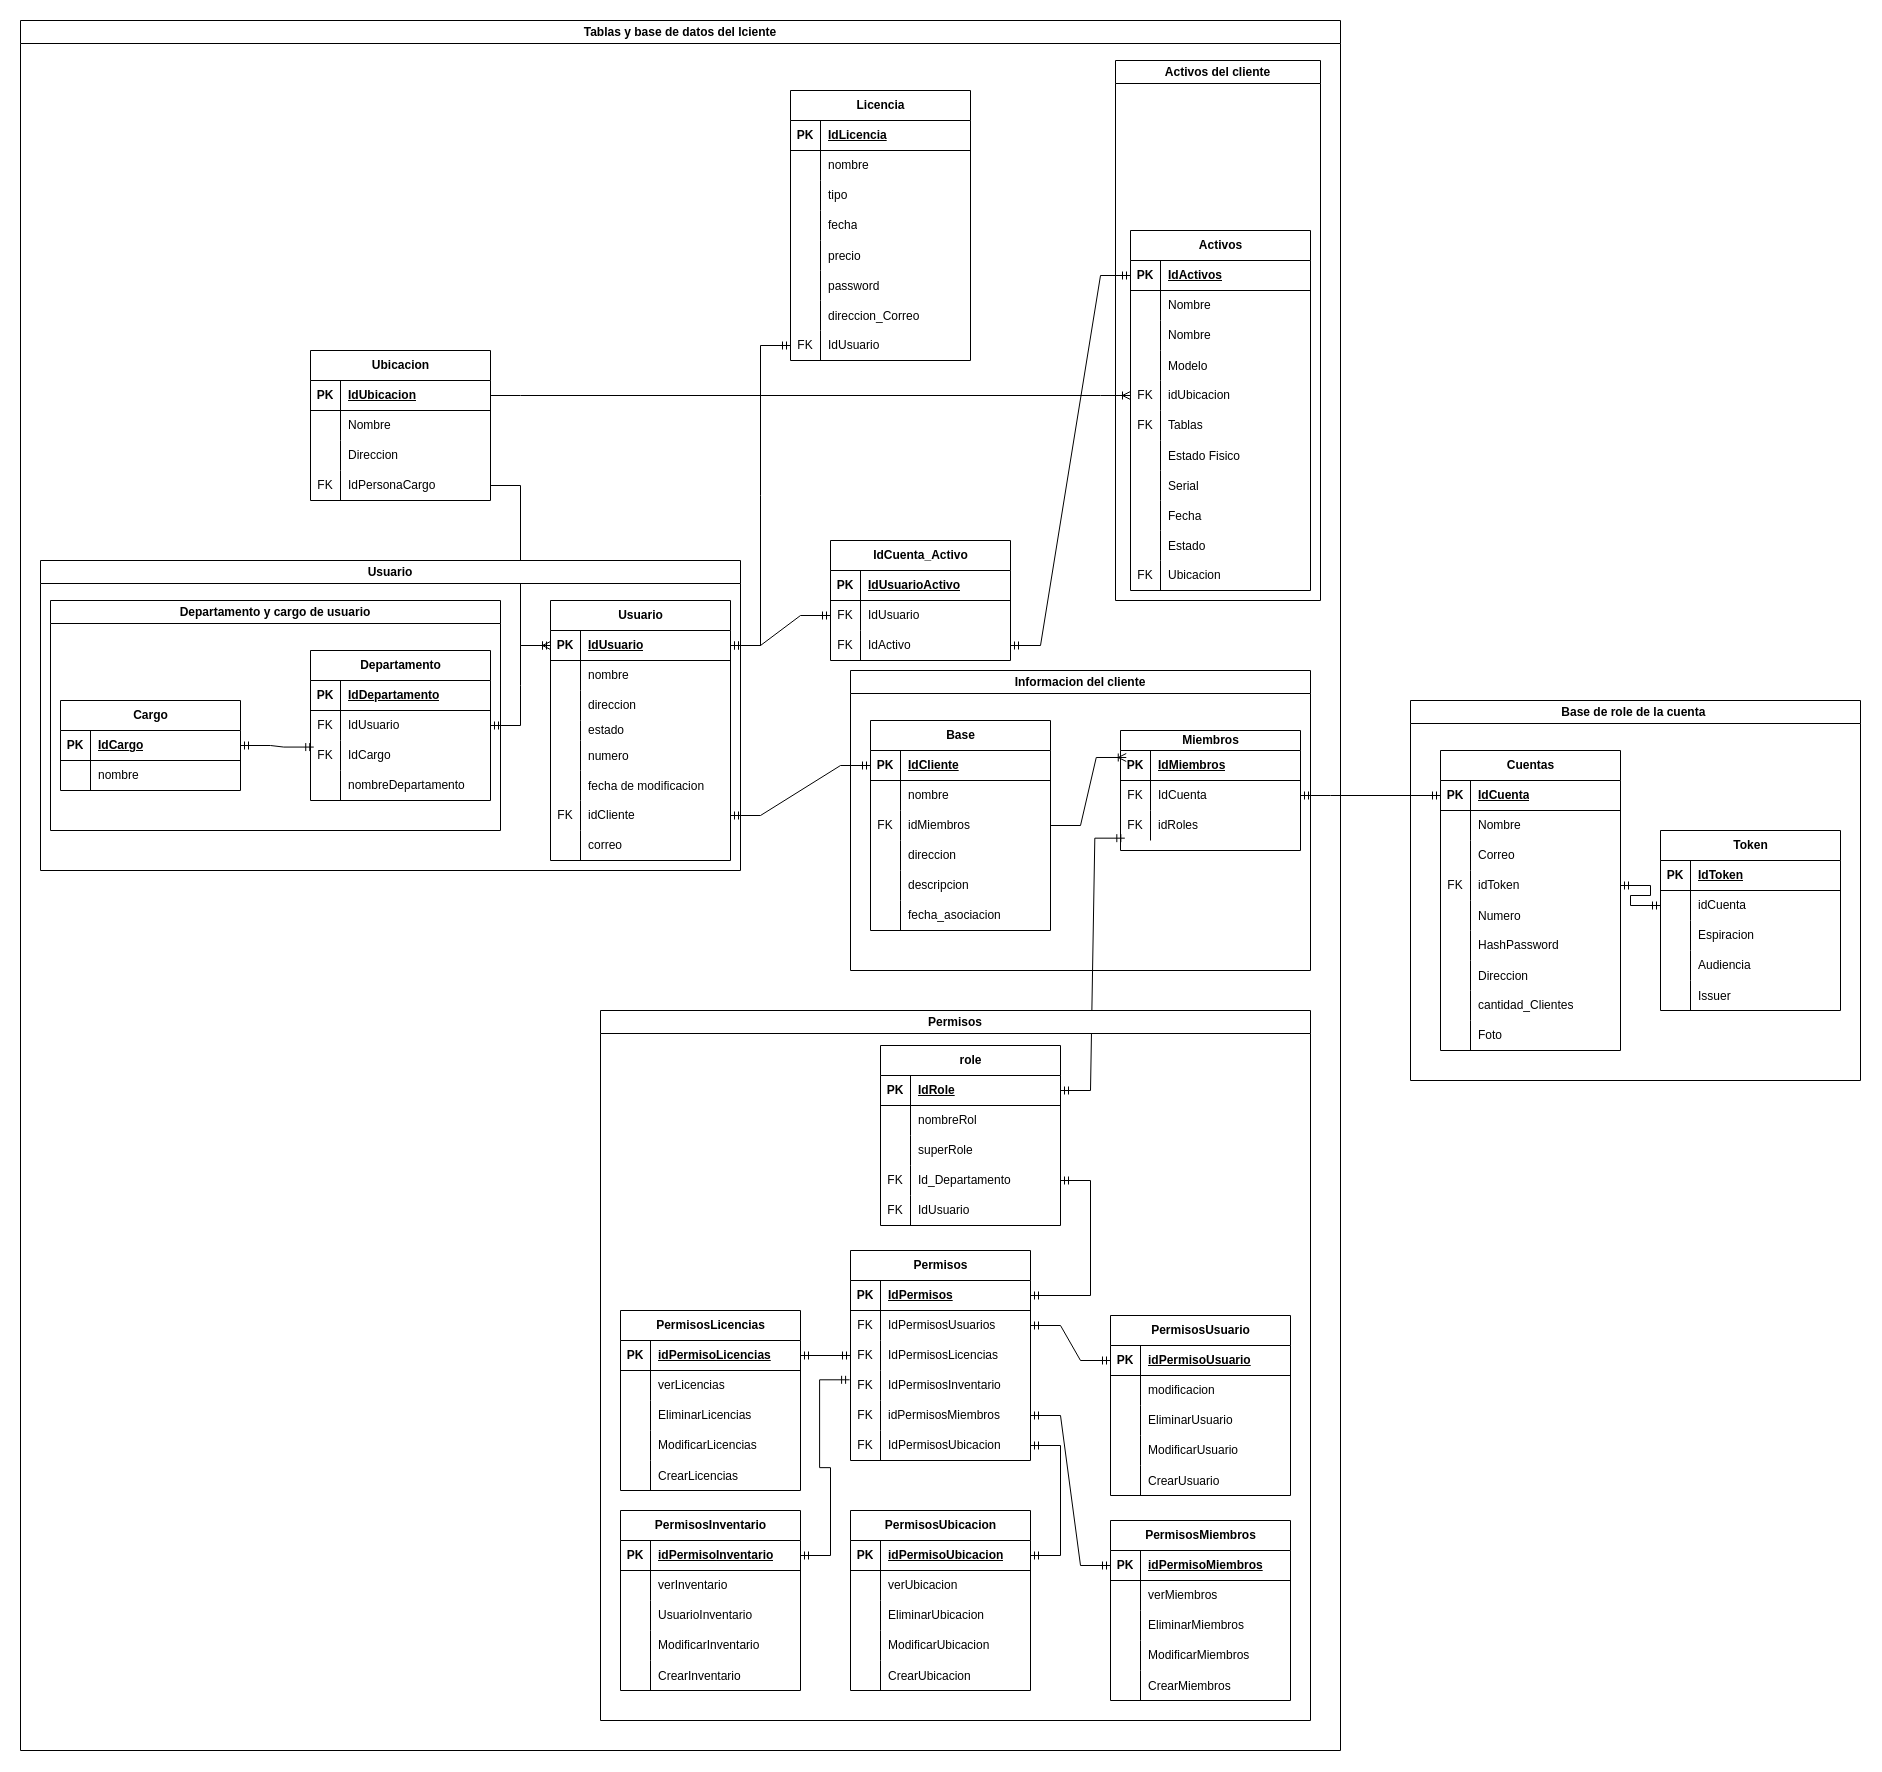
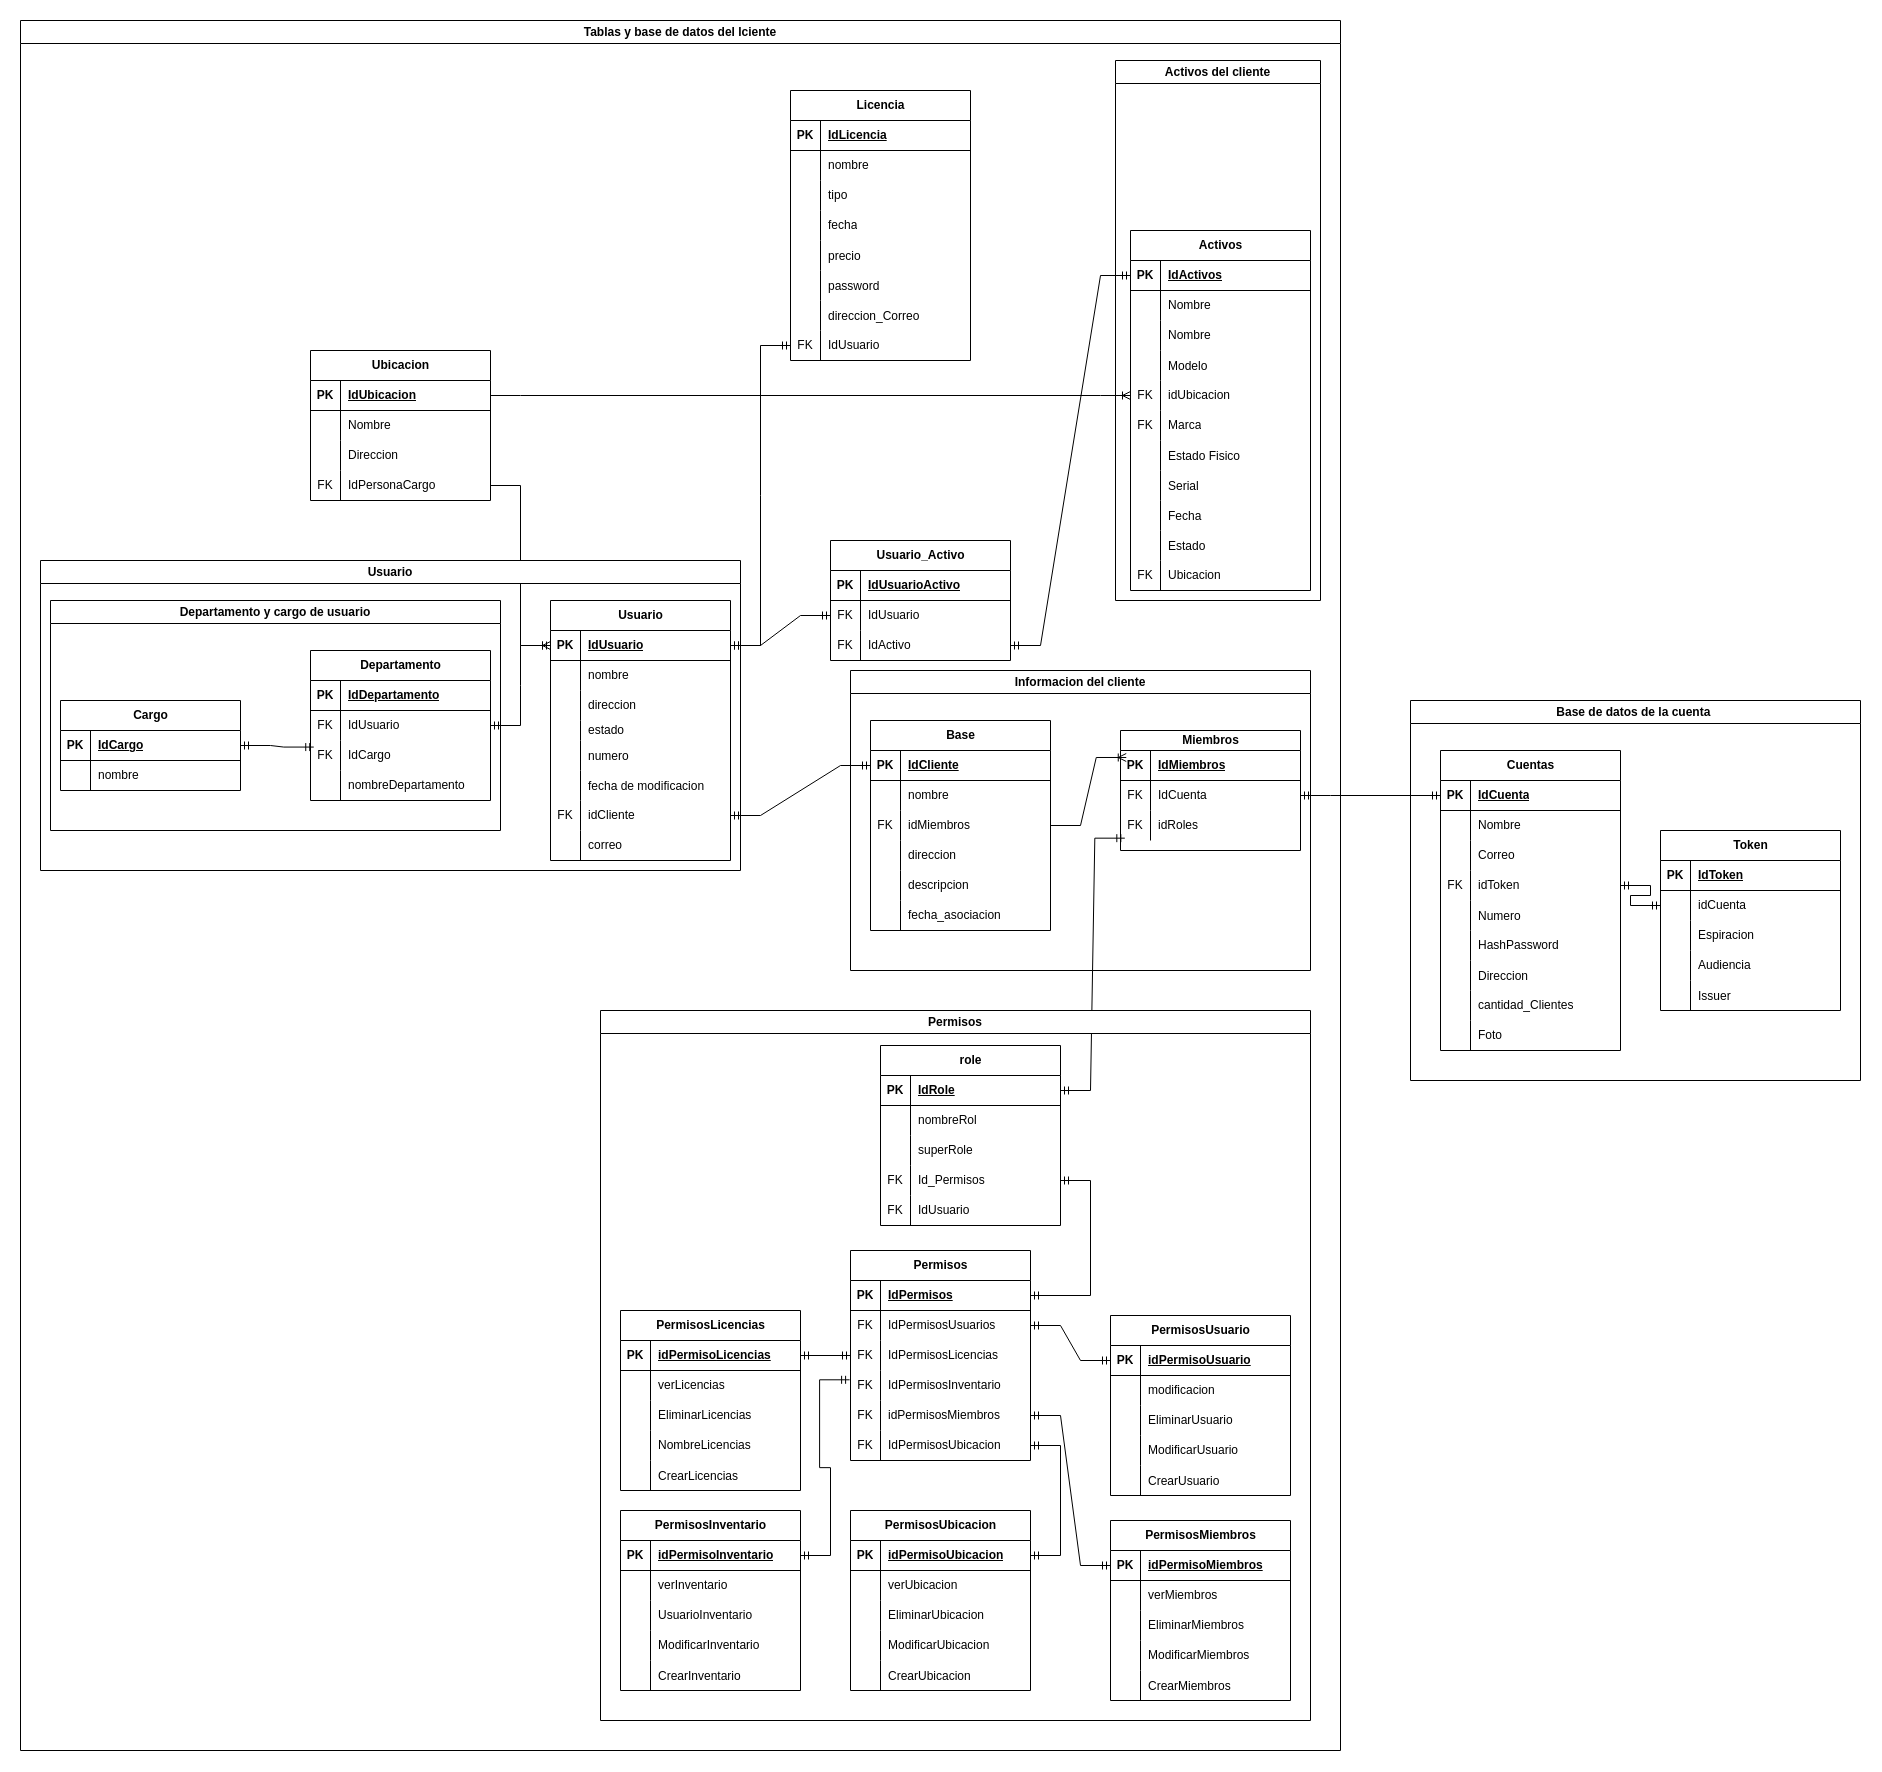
(1187, 426) -> (1185, 426)
(921, 556) -> (921, 556)
(1636, 713) -> (1636, 713)
(969, 1181) -> (954, 1181)
(713, 1446) -> (706, 1446)
